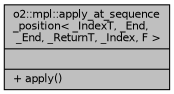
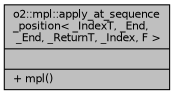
(38, 79) -> (33, 79)
